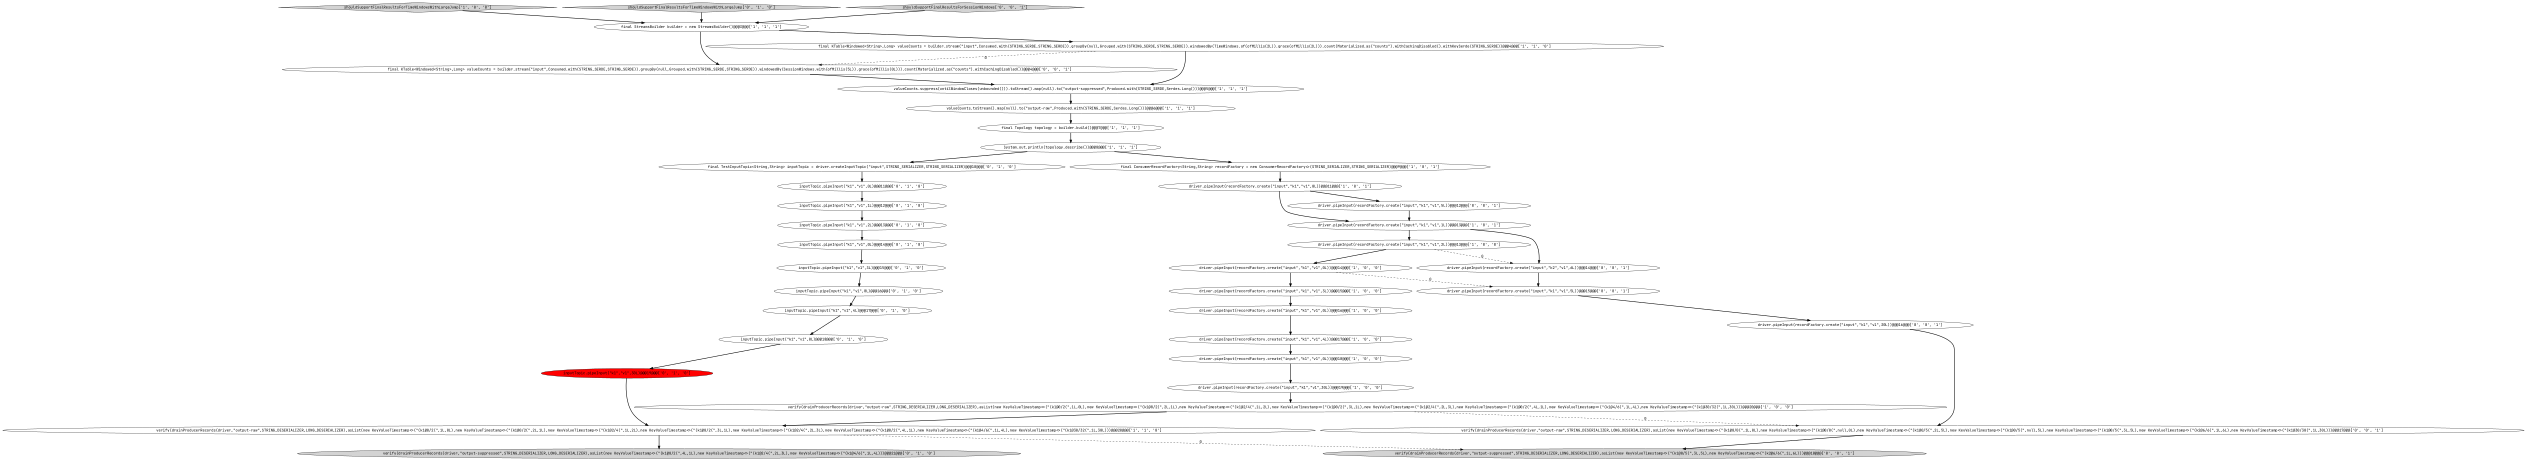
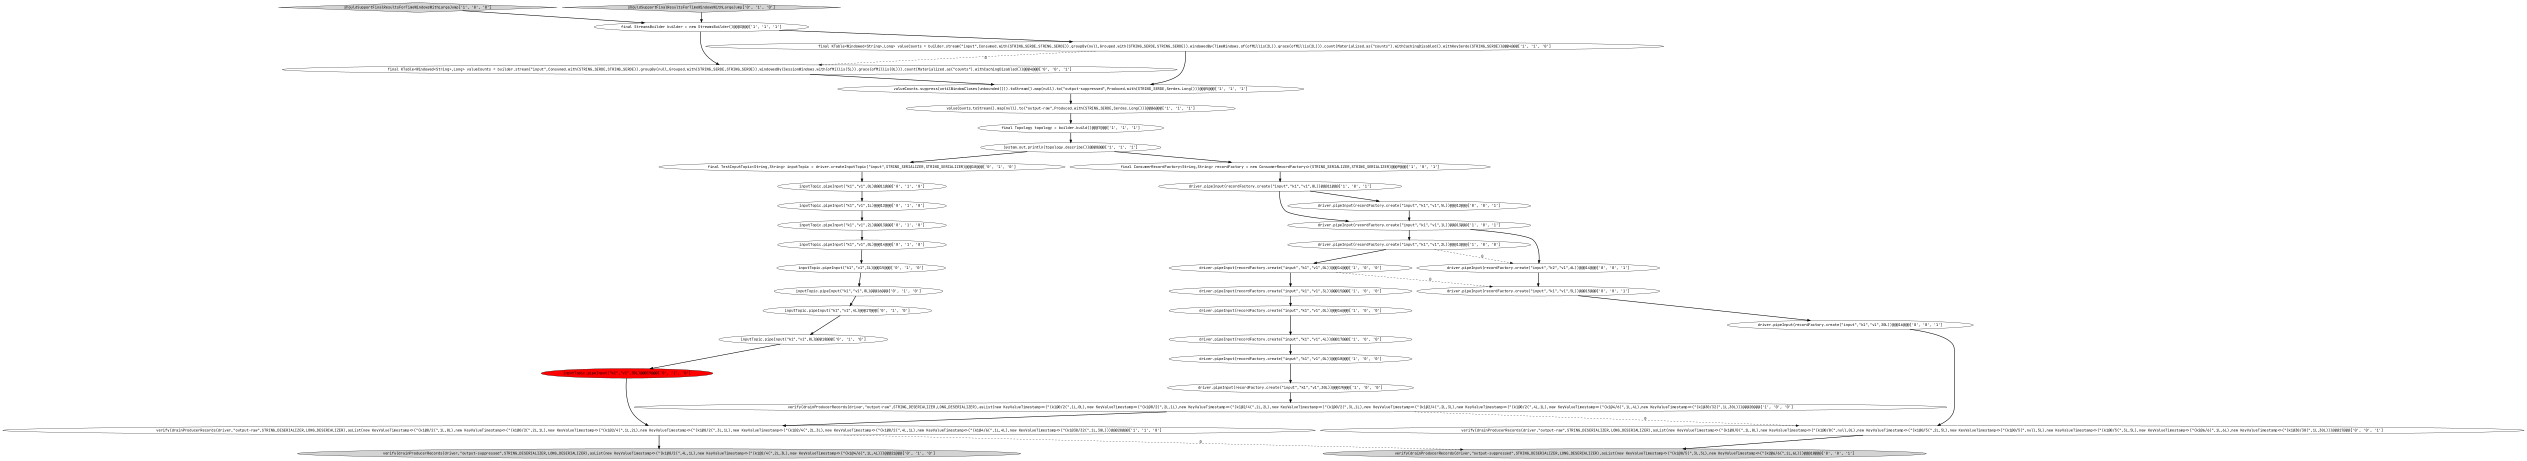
(965, 7) -> none
